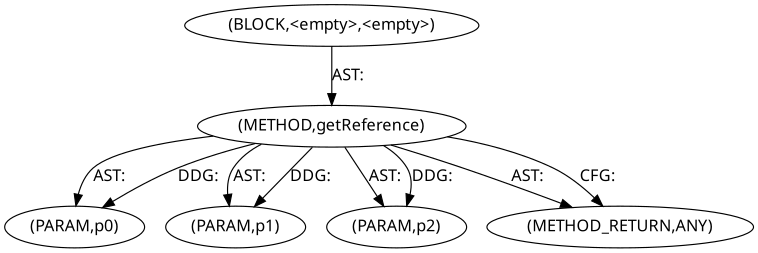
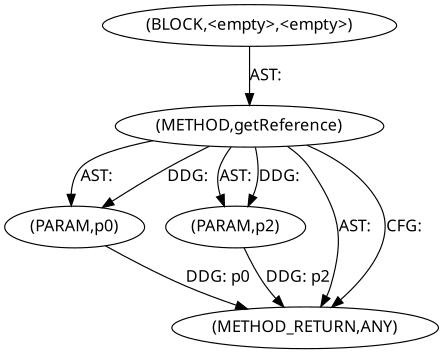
(236, 227) -> none
none -> (258, 274)
none -> (169, 279)
